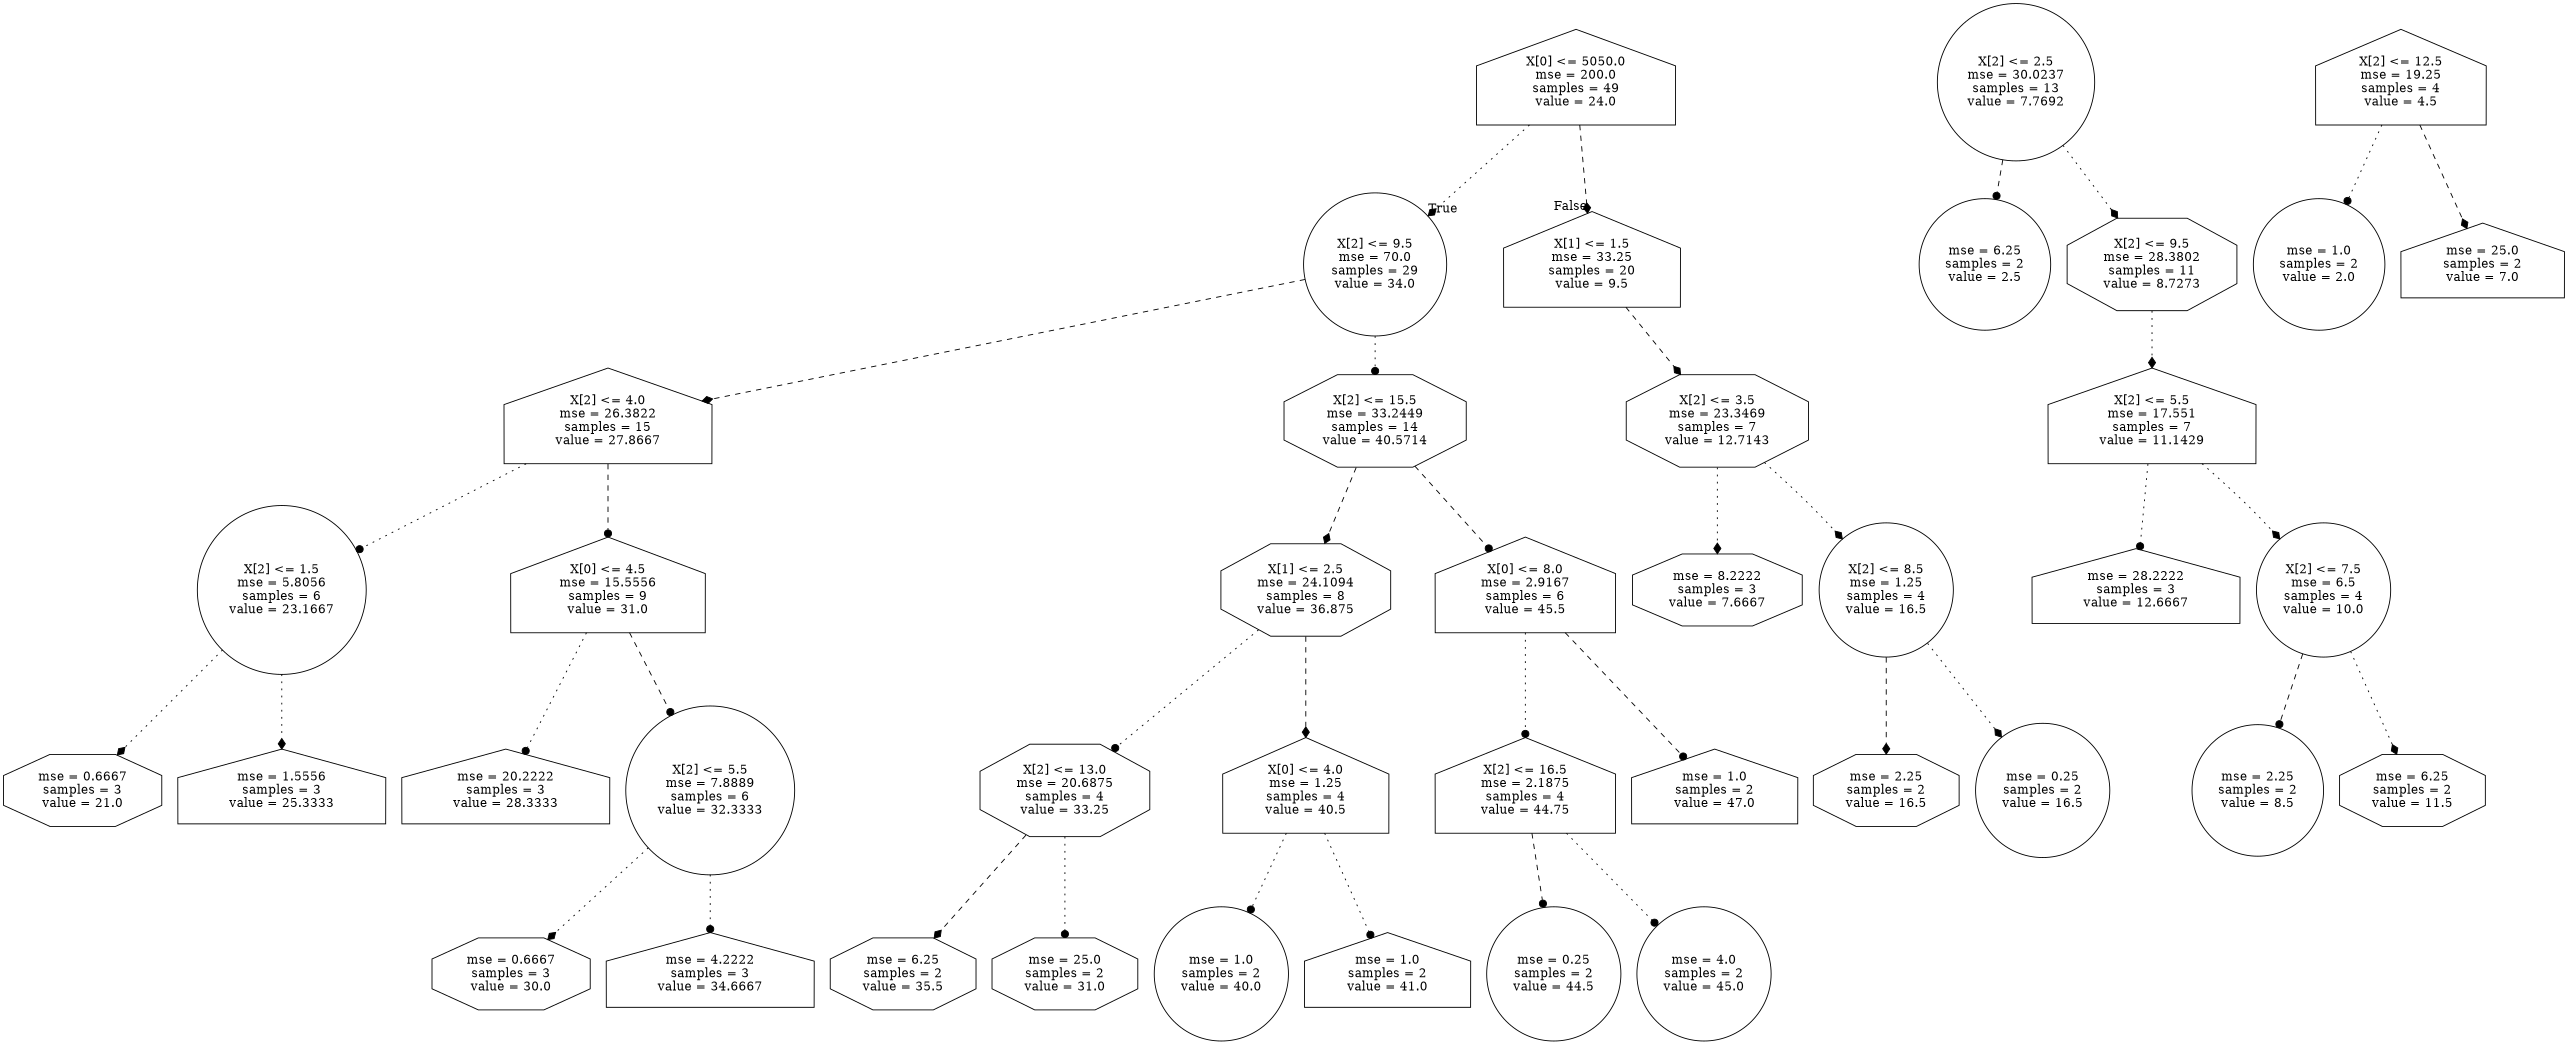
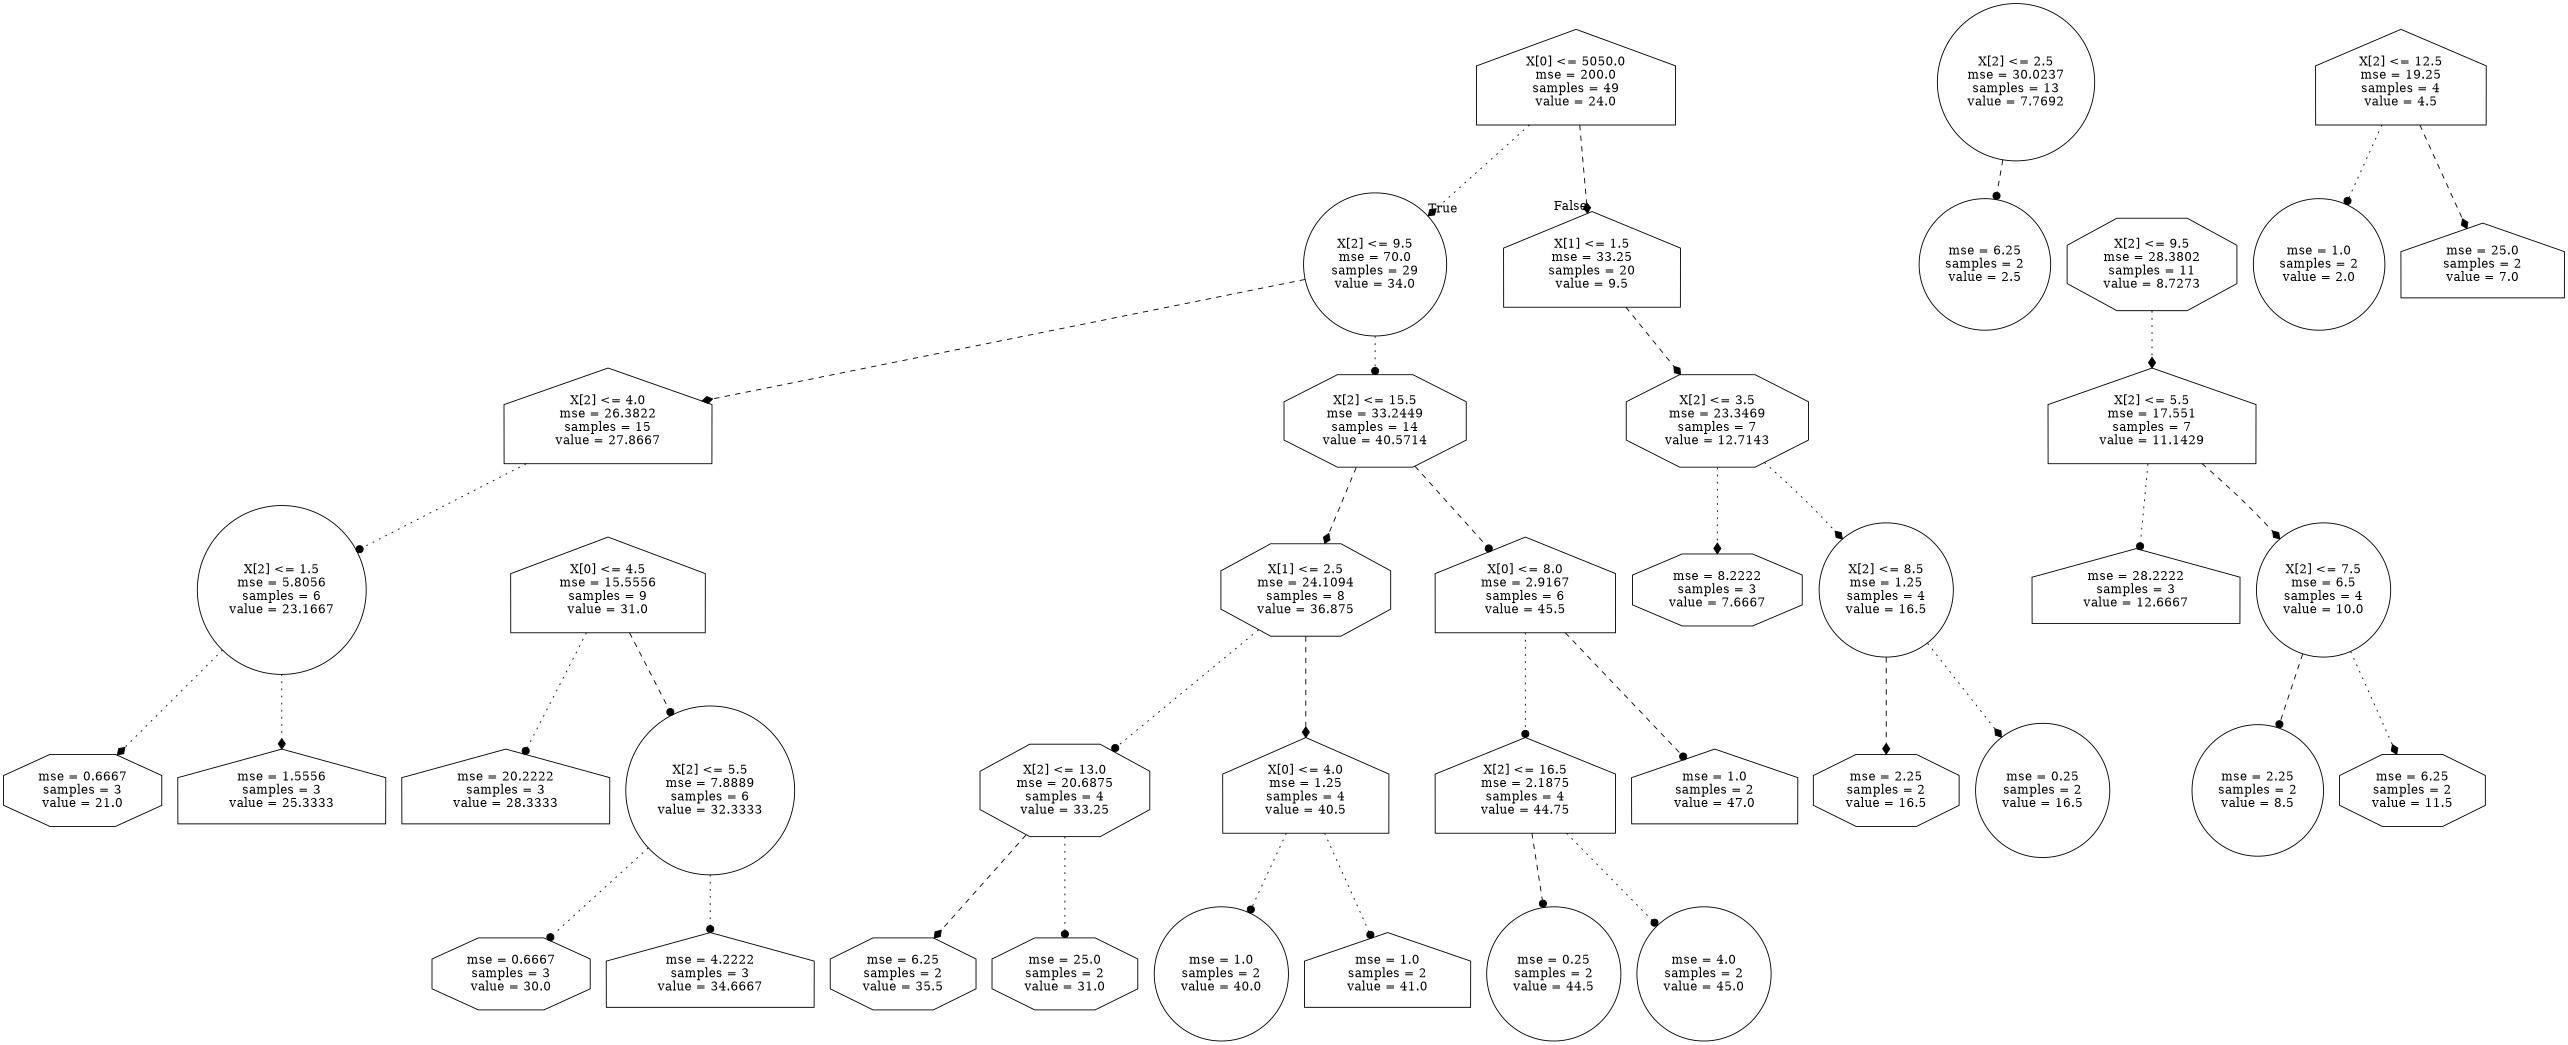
(2087, 177) -> none
(2238, 496) -> (2238, 496)
(608, 497) -> none
(602, 890) -> (602, 890)
